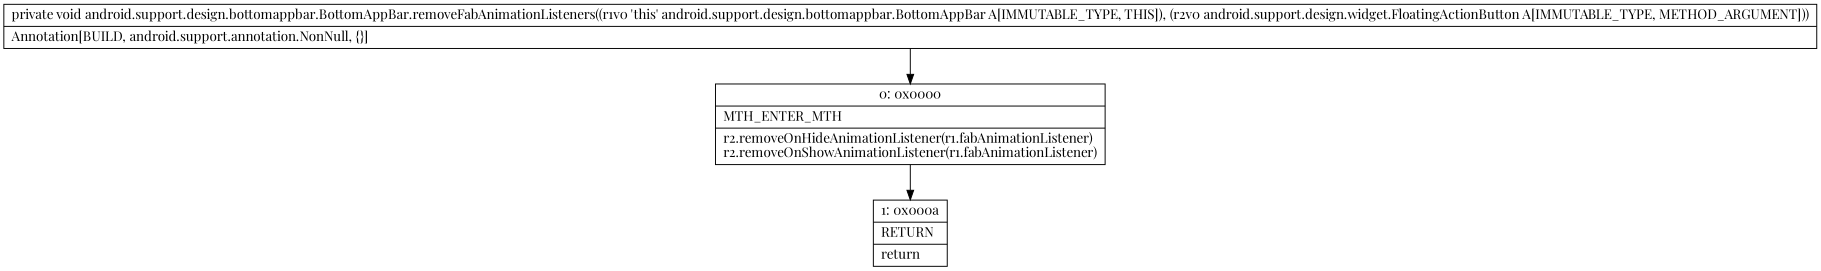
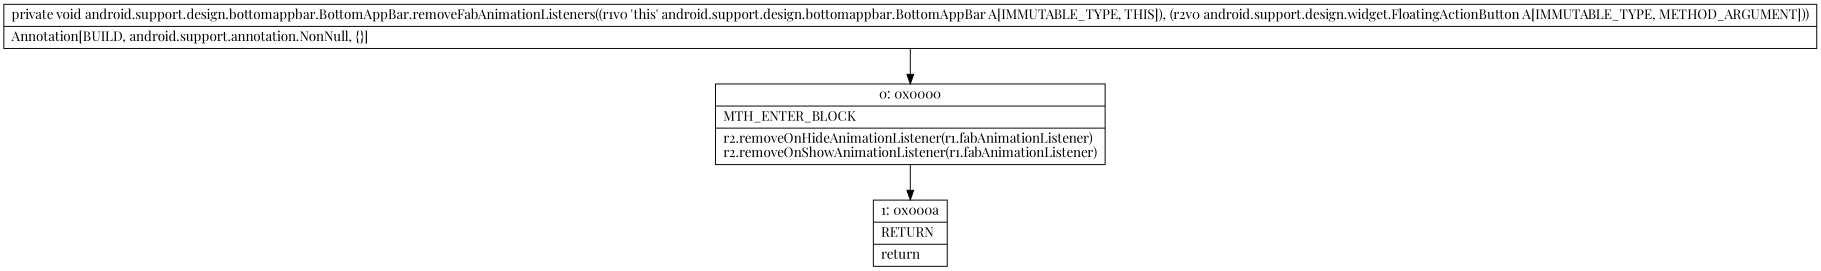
(783, 117) -> (790, 117)
